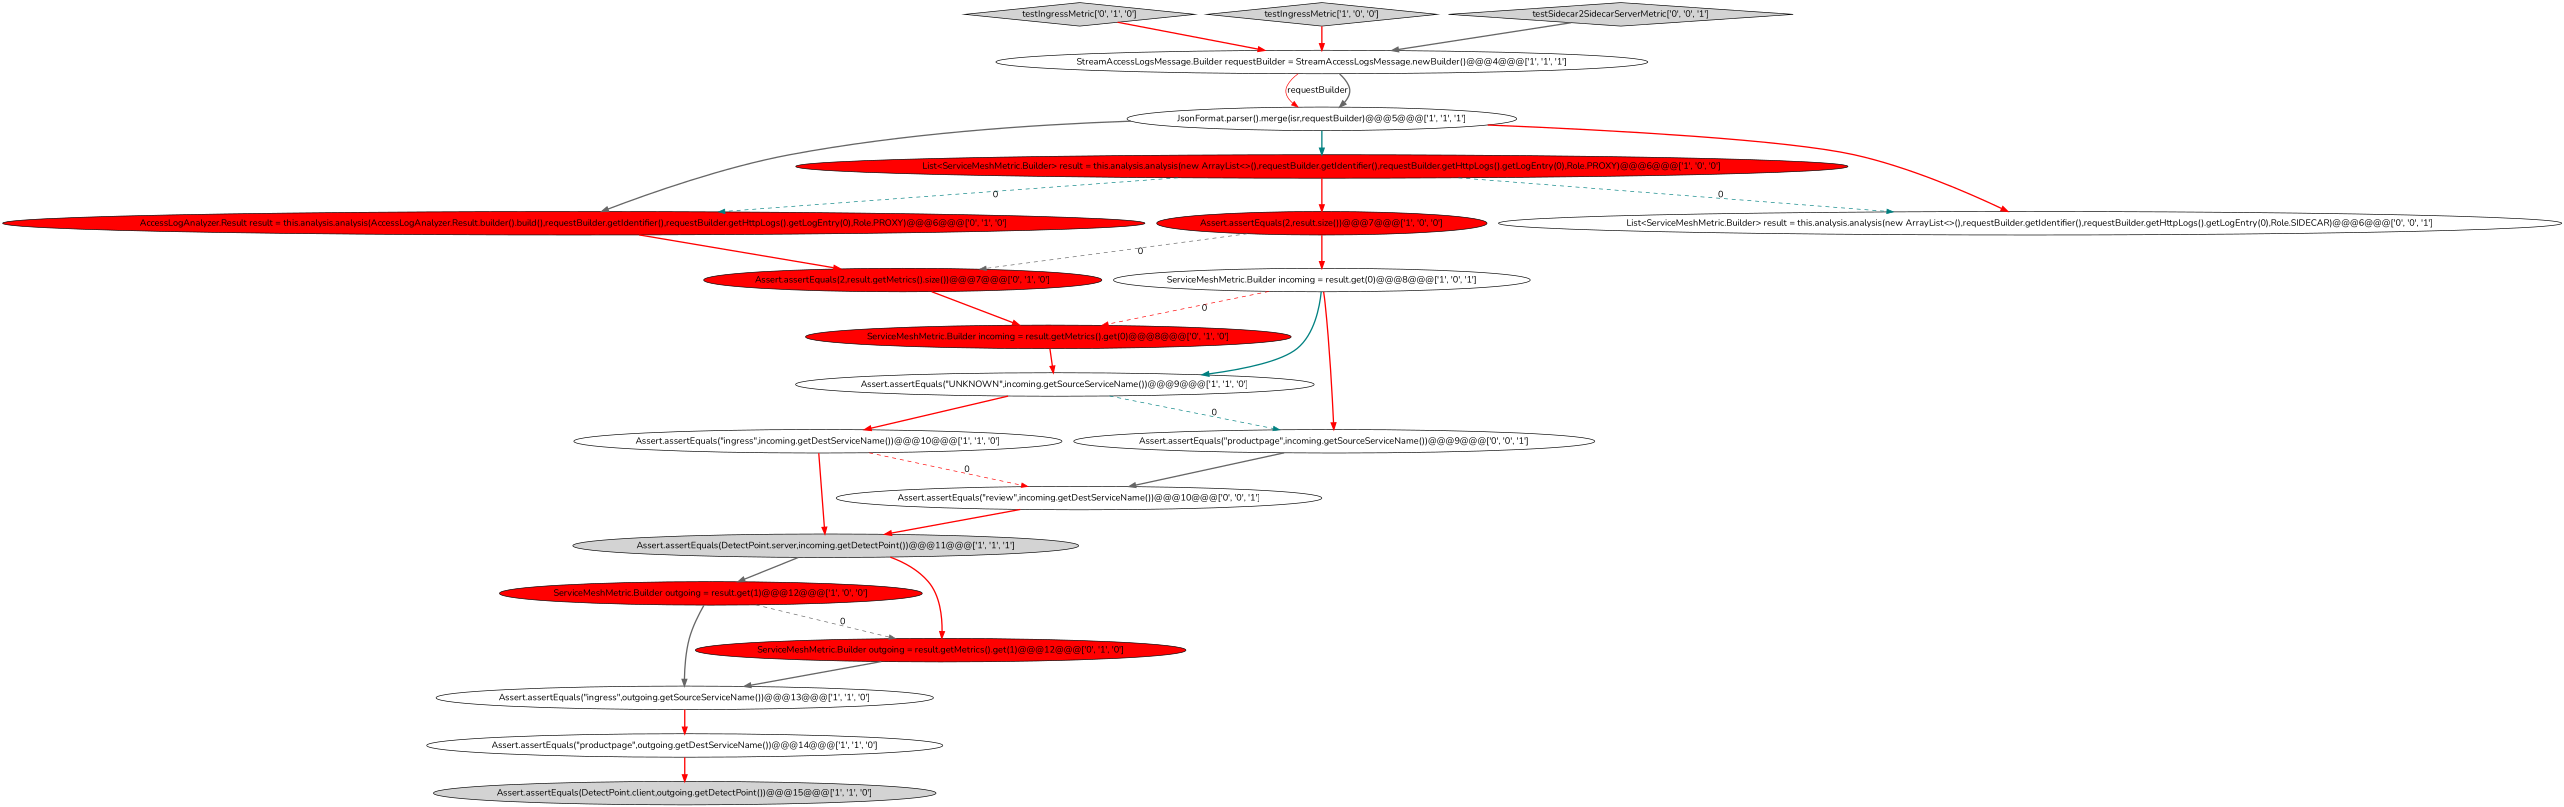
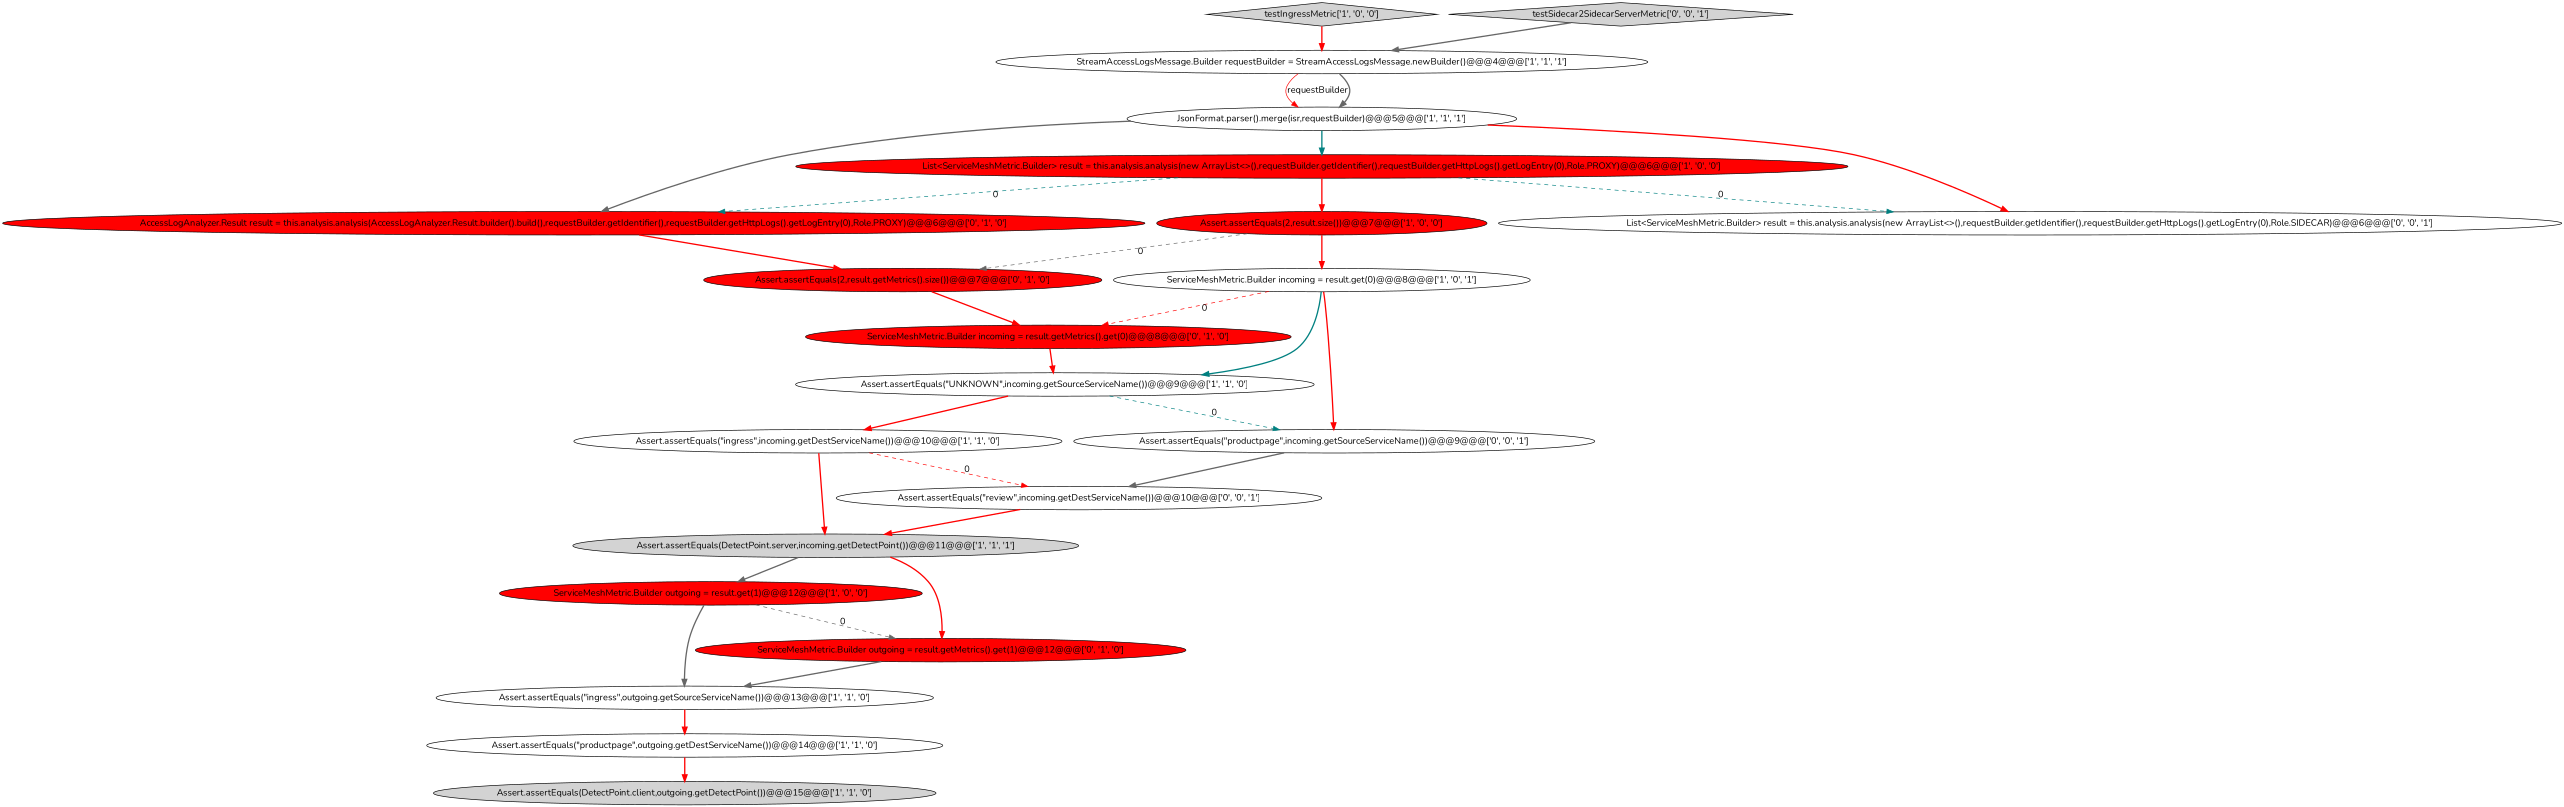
(1080, 14) -> none
